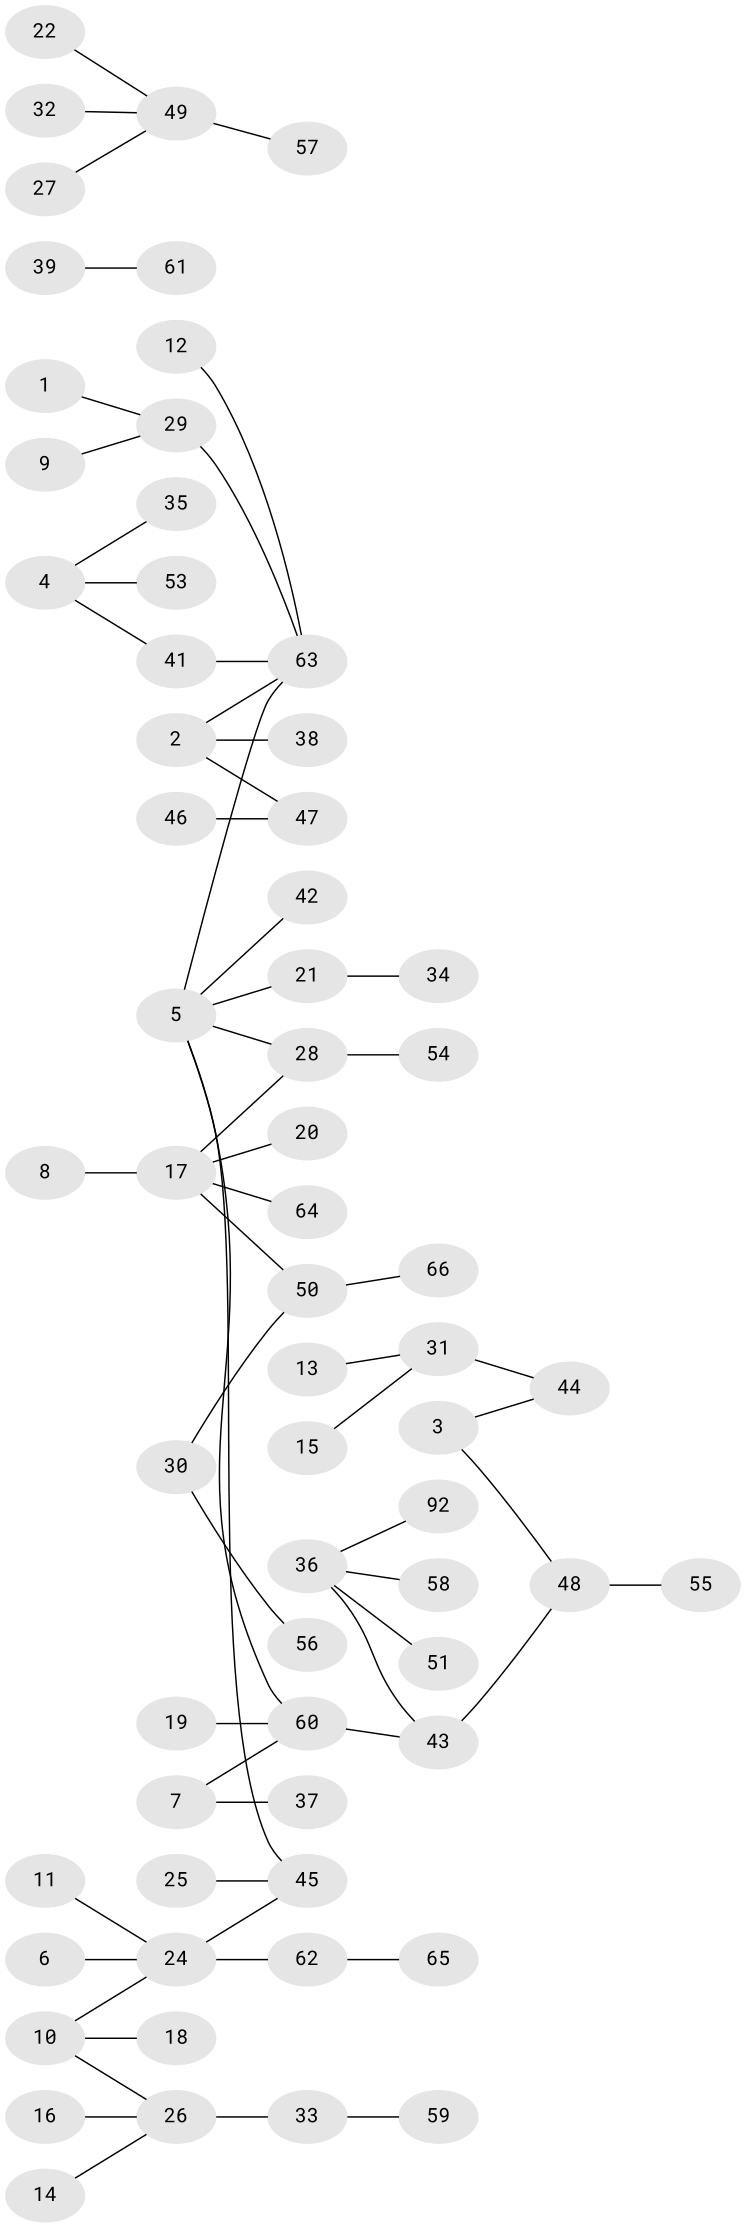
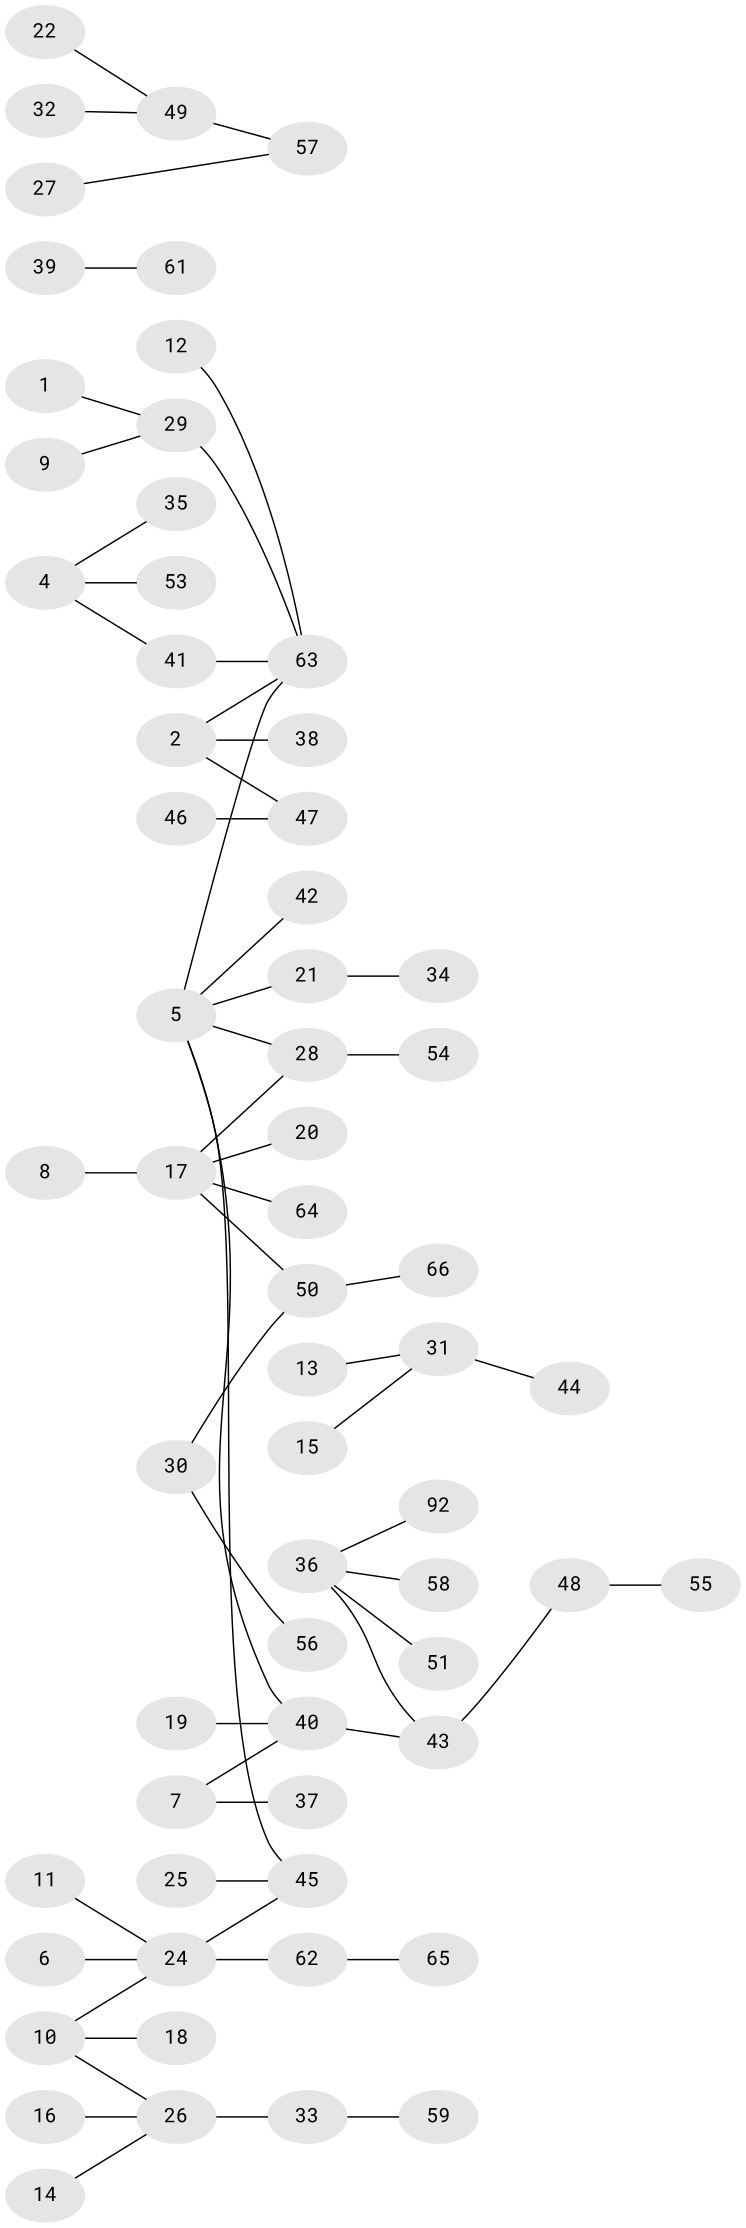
(111, 152) -> (176, 169)
(439, 1428) -> none
(307, 1724) -> (307, 1724)
